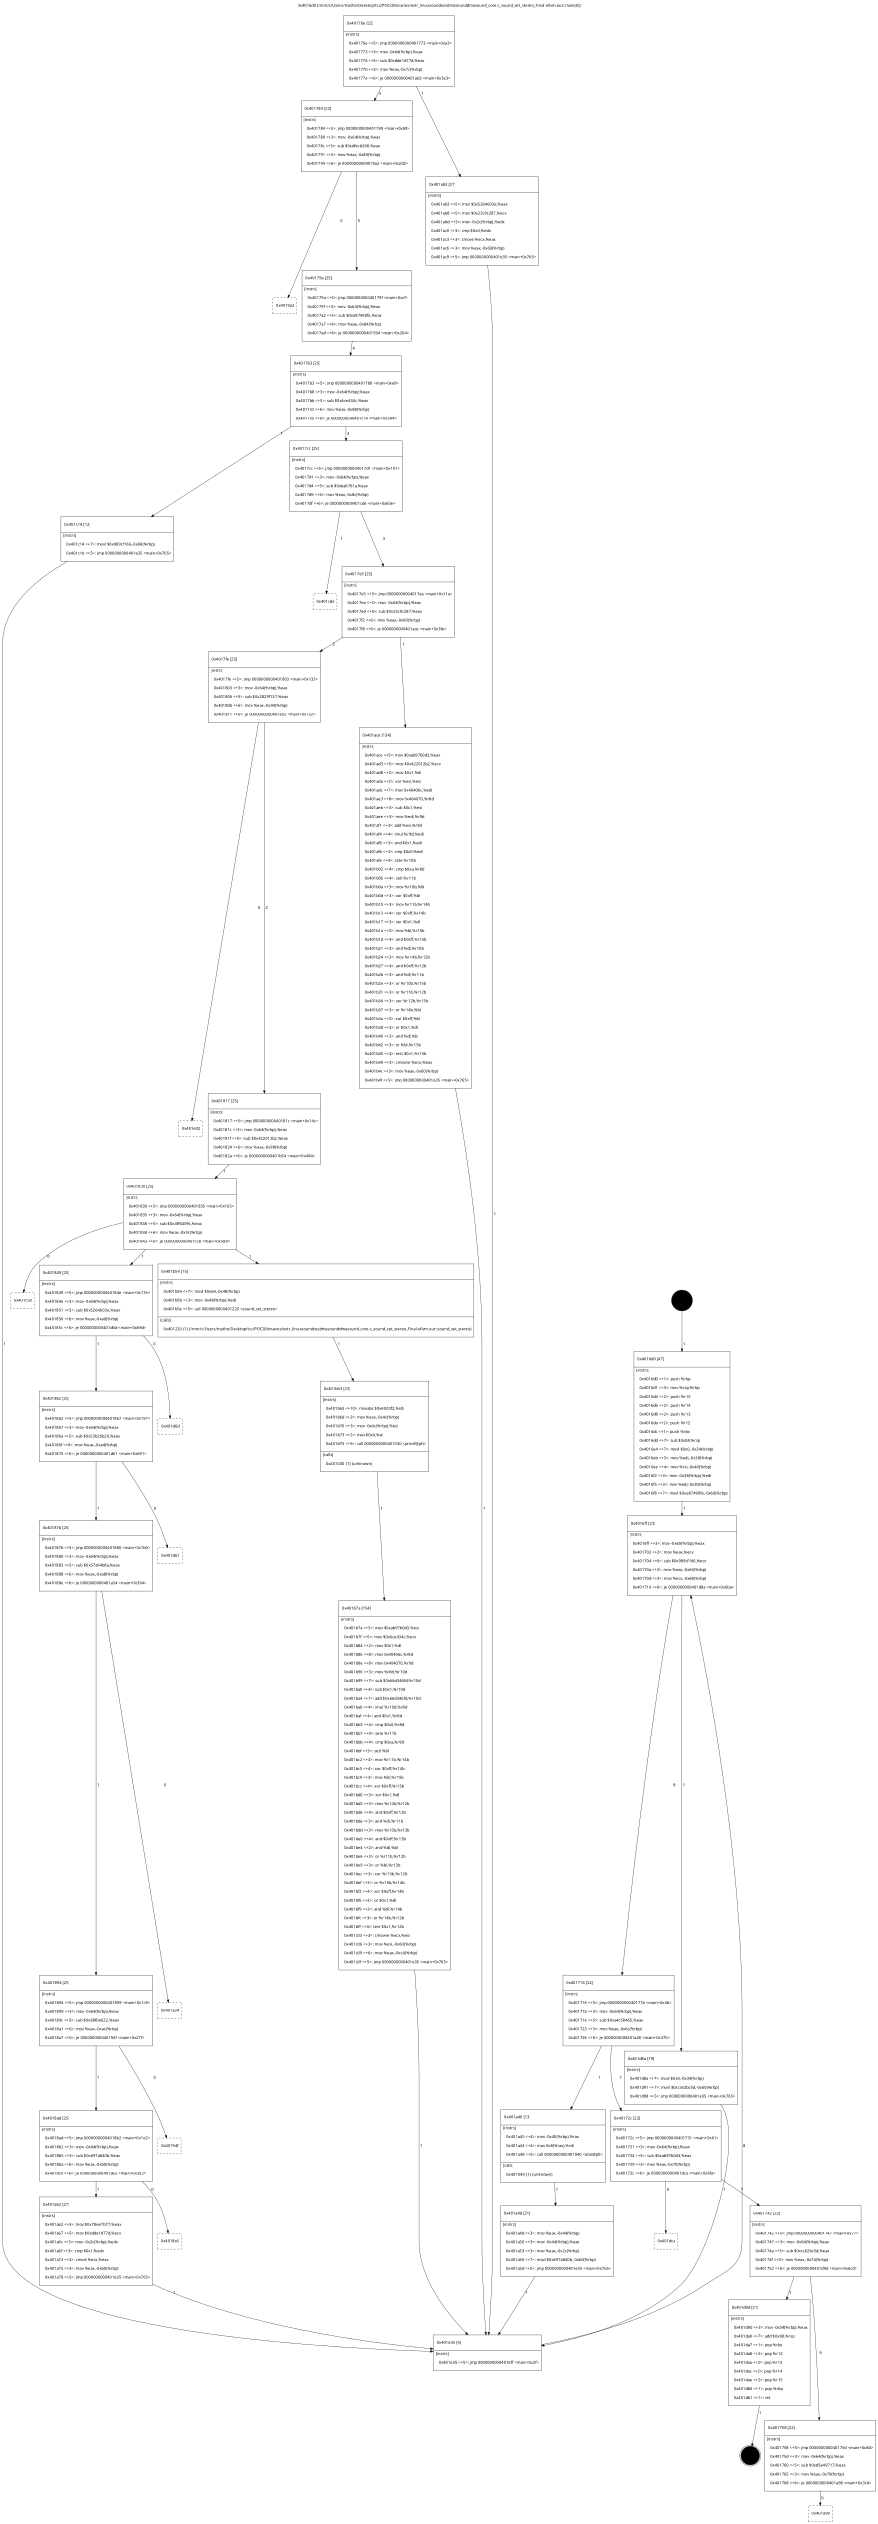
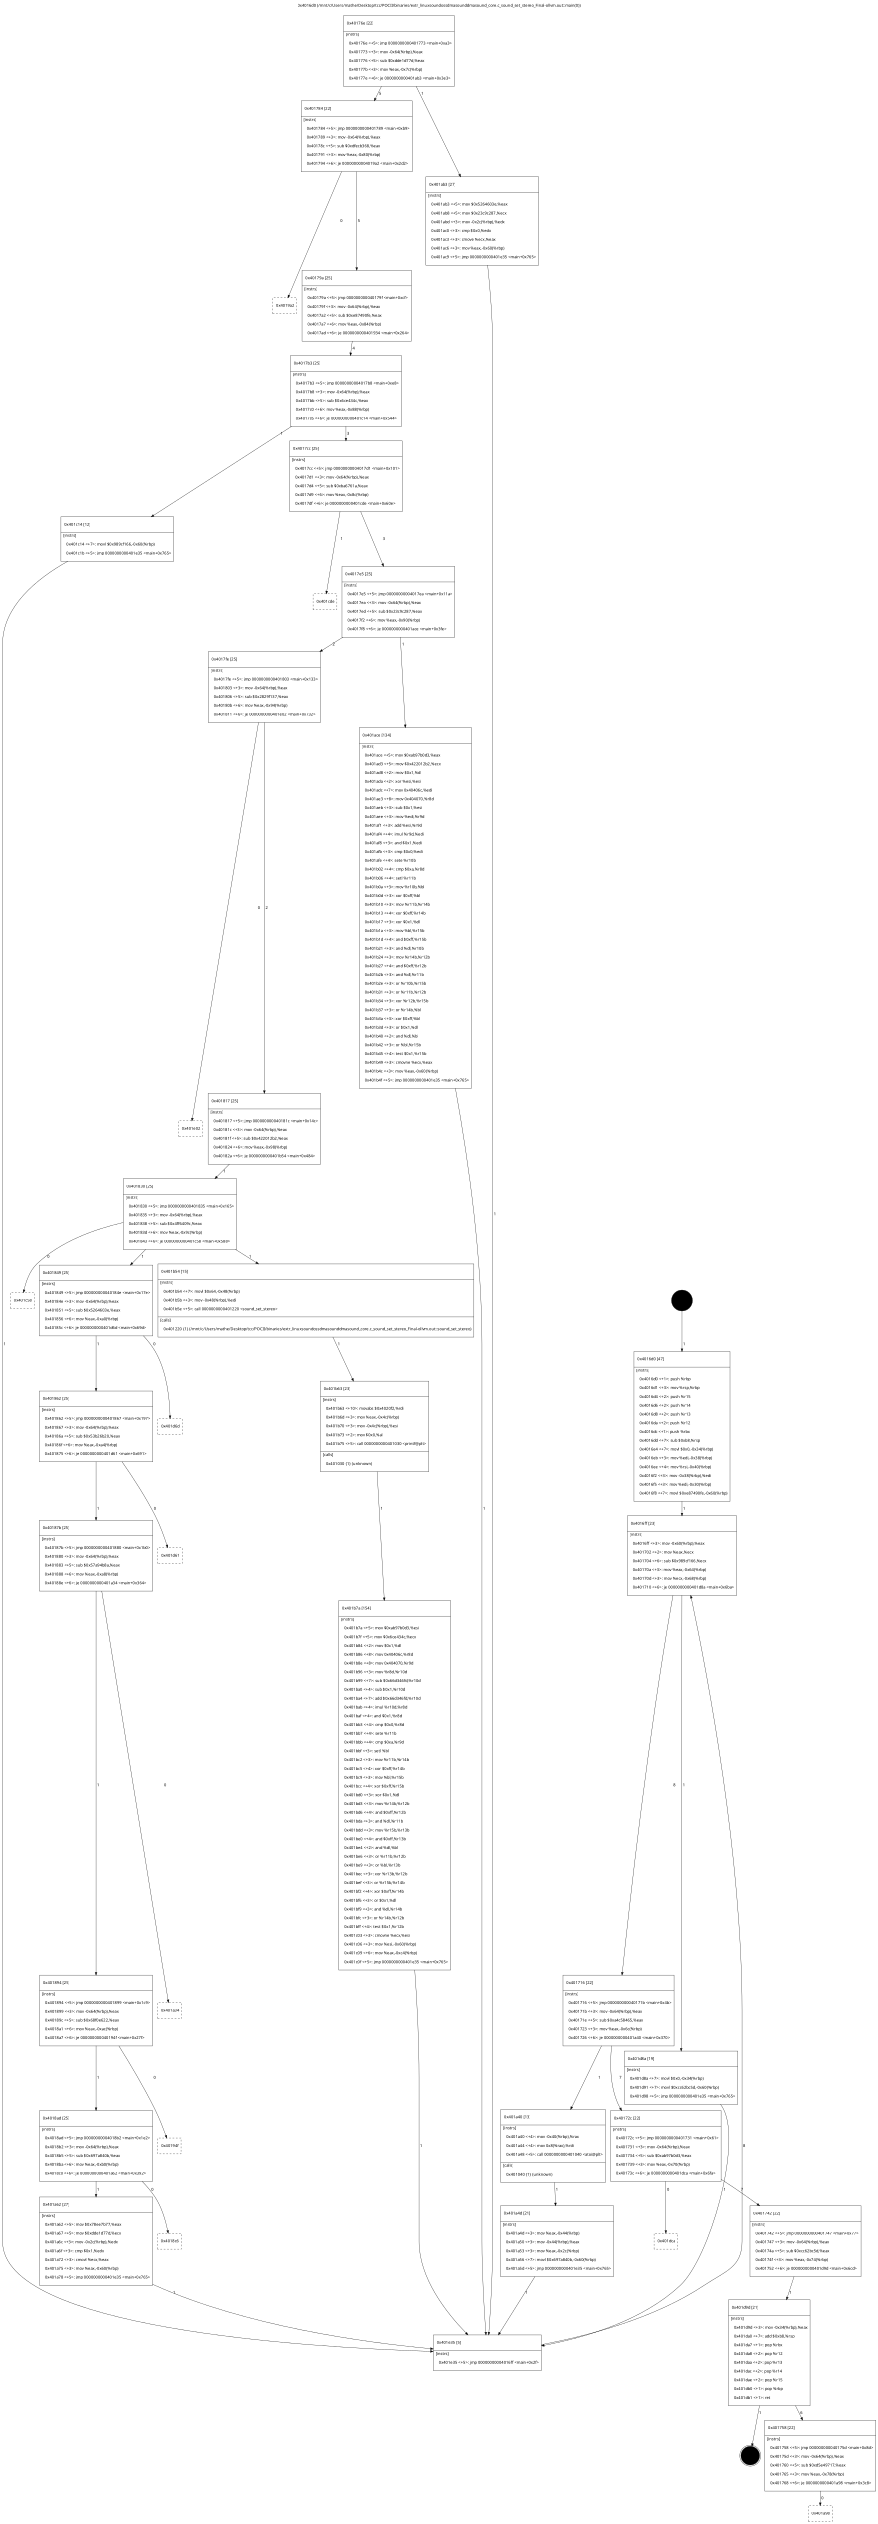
(816, 2347) -> (798, 2412)
